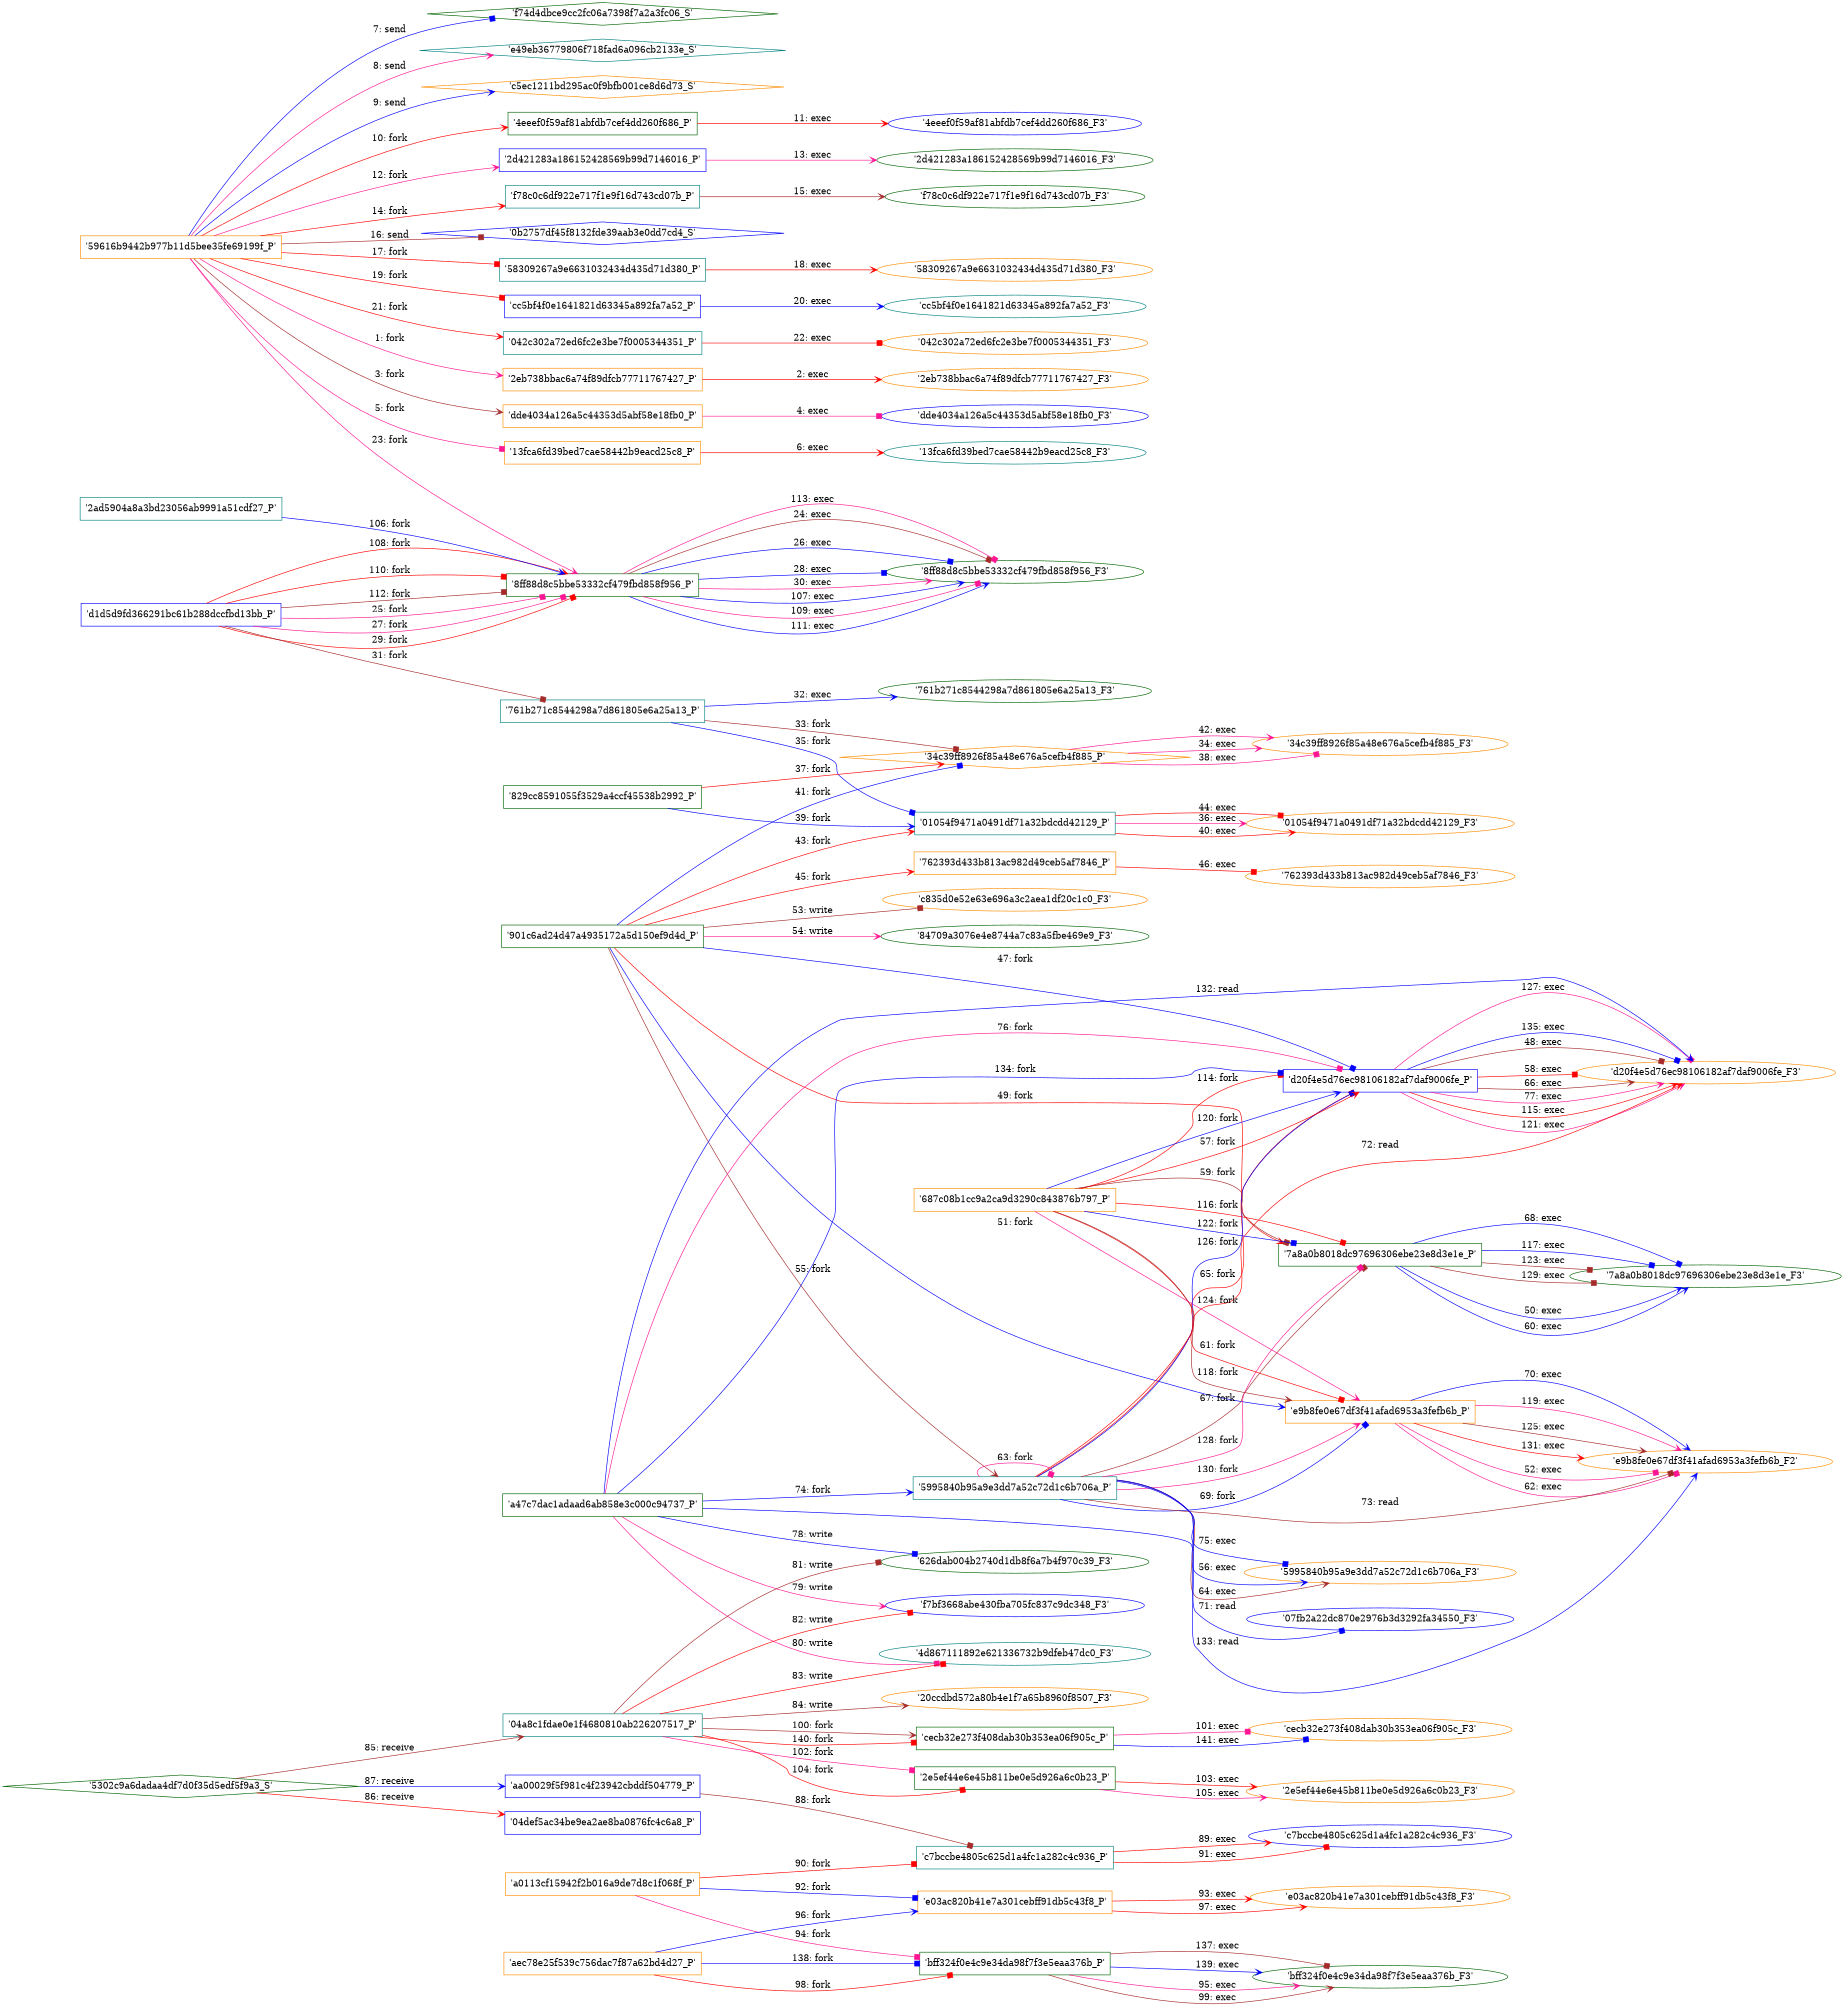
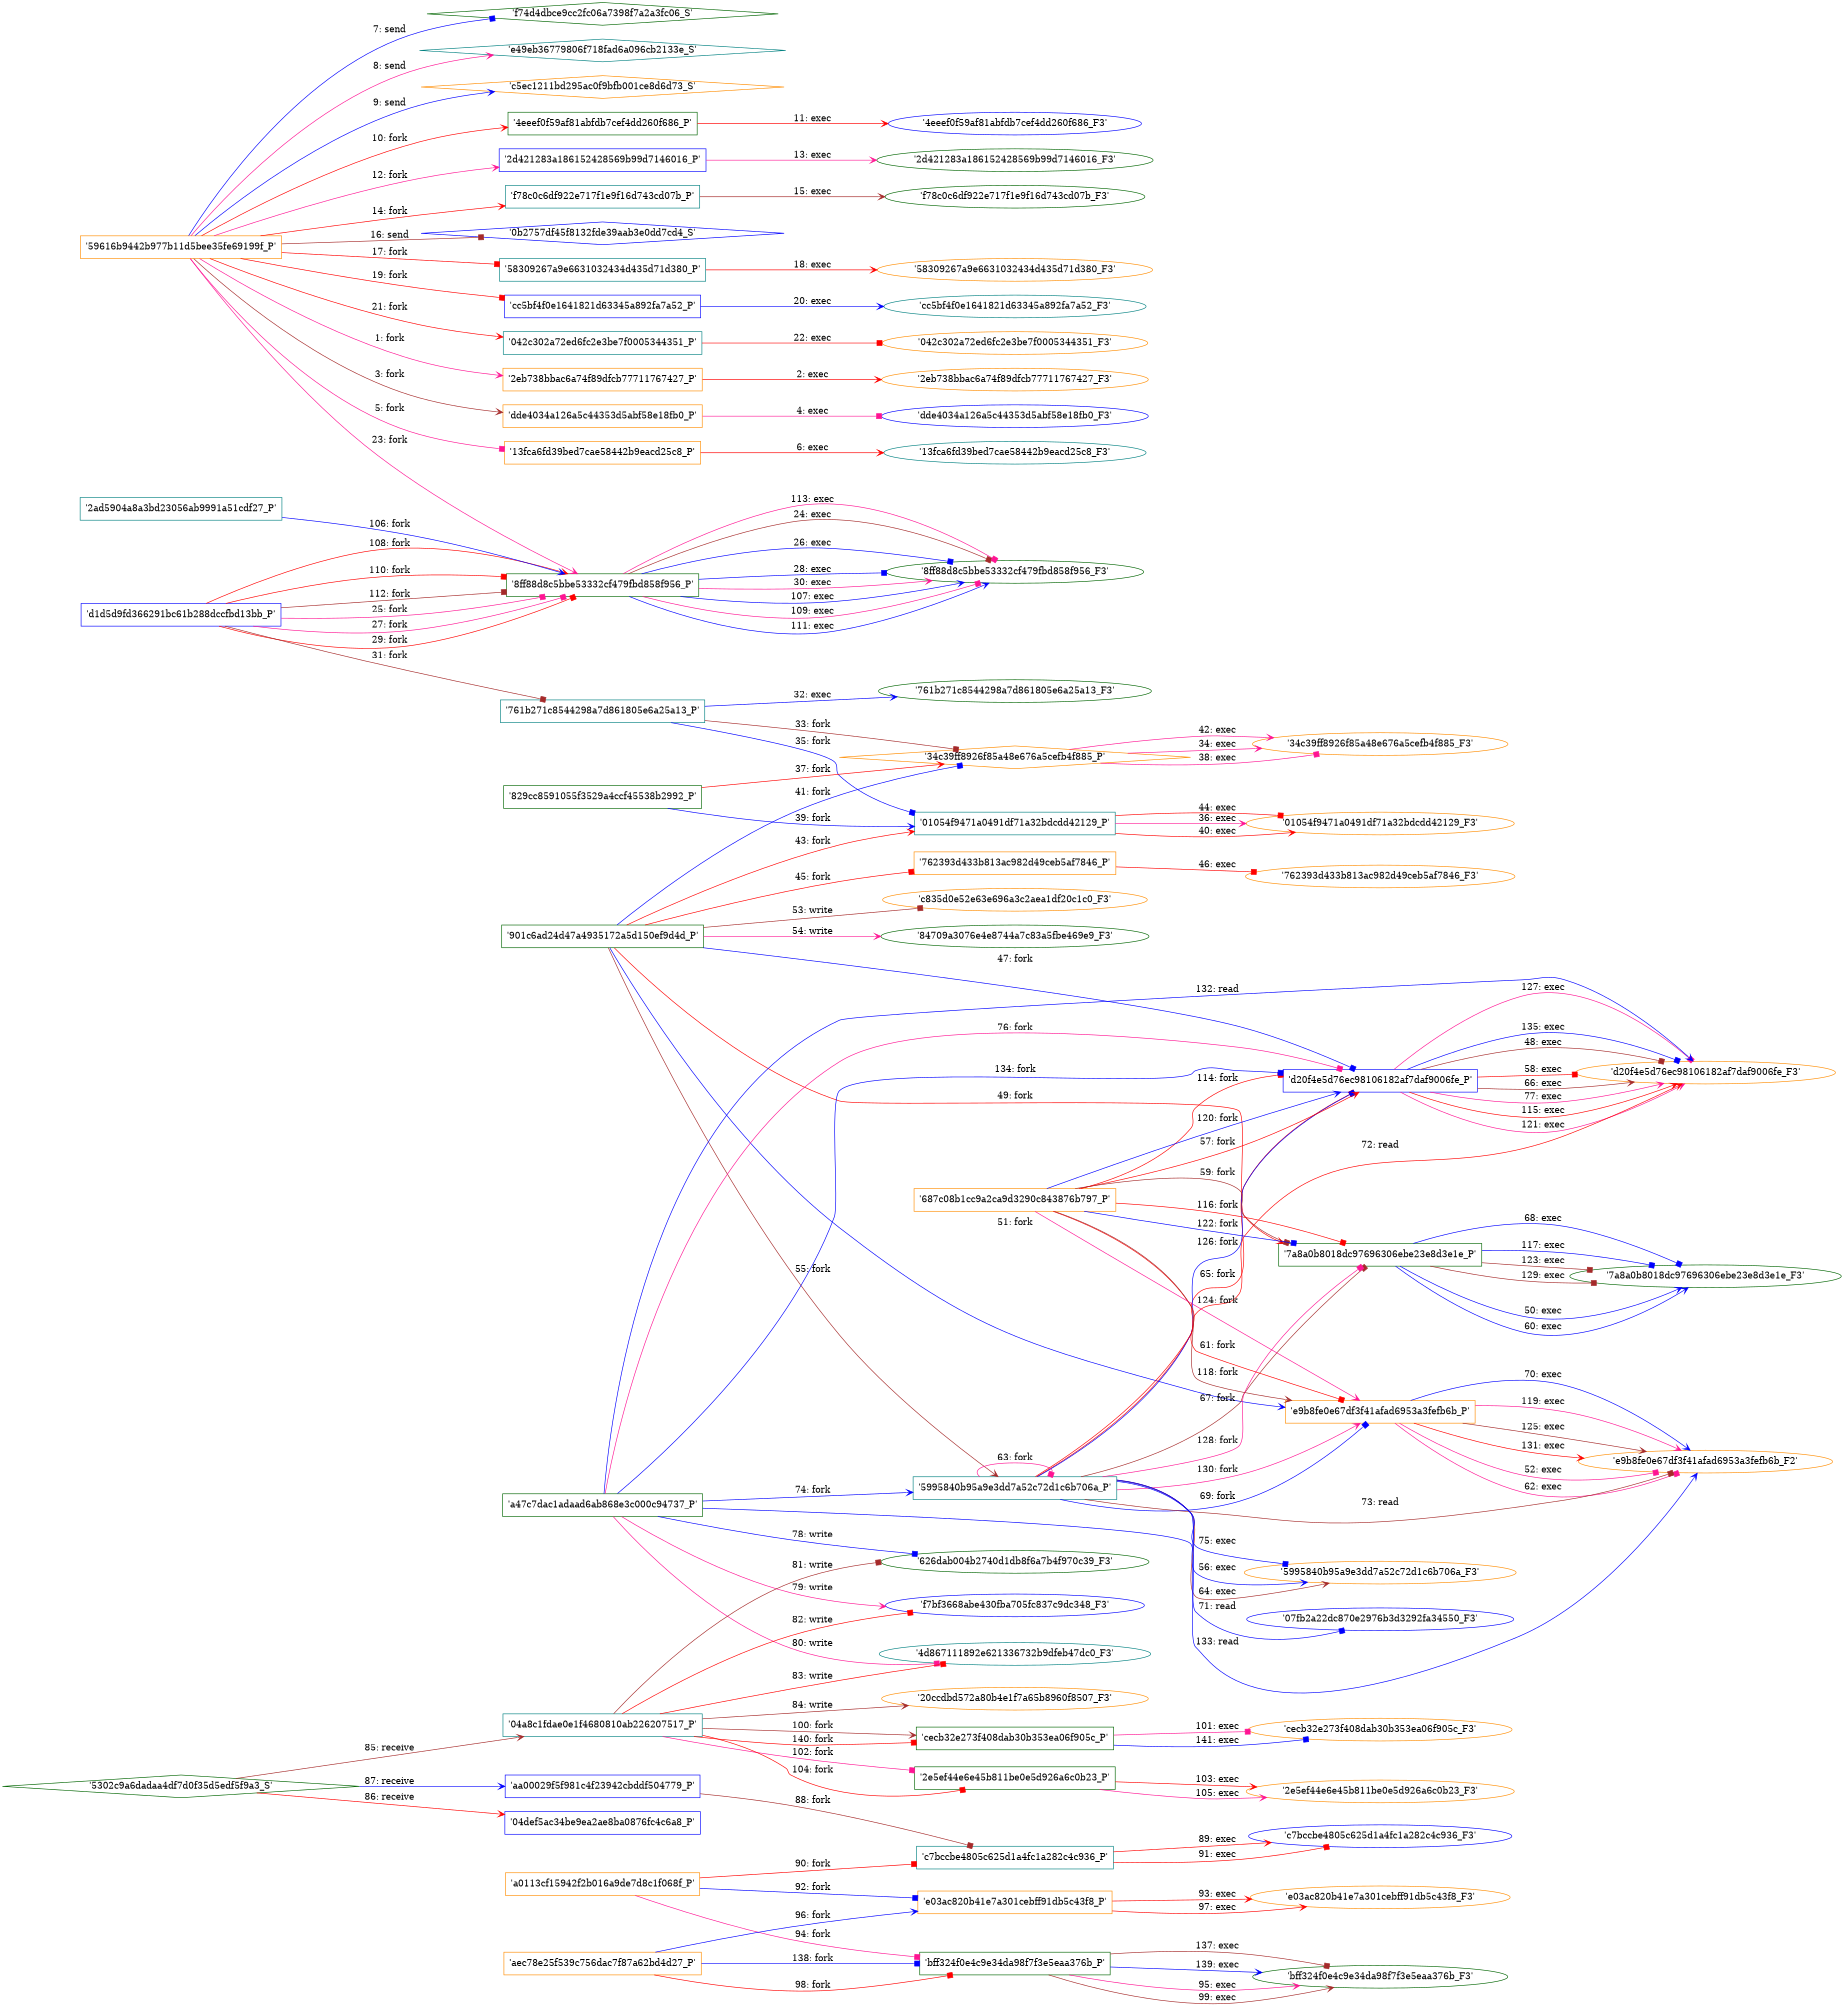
(775, 894) -> (775, 894)
(603, 1505) -> (603, 1505)
